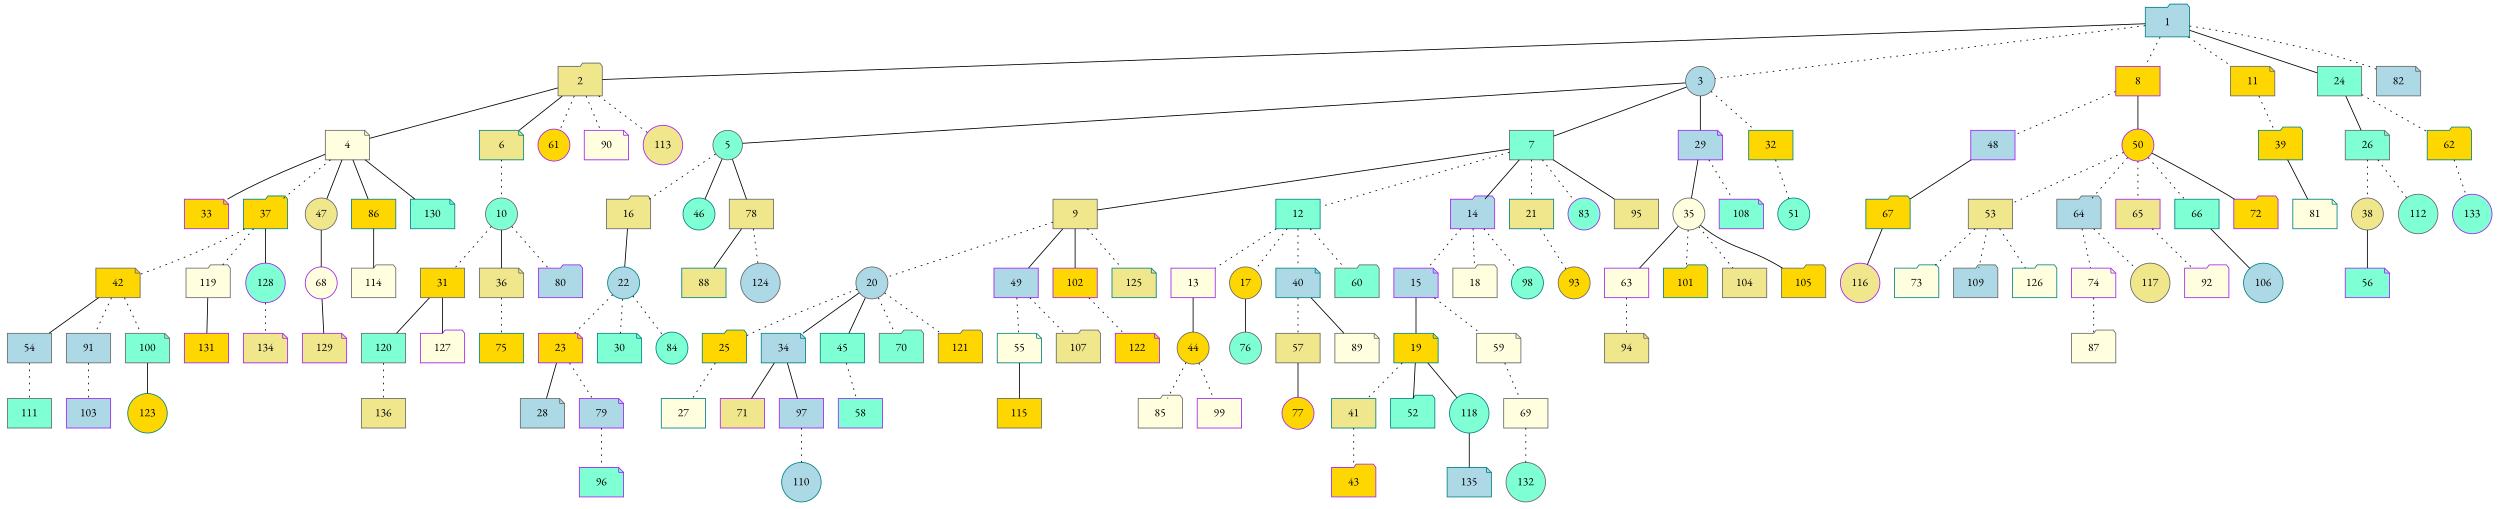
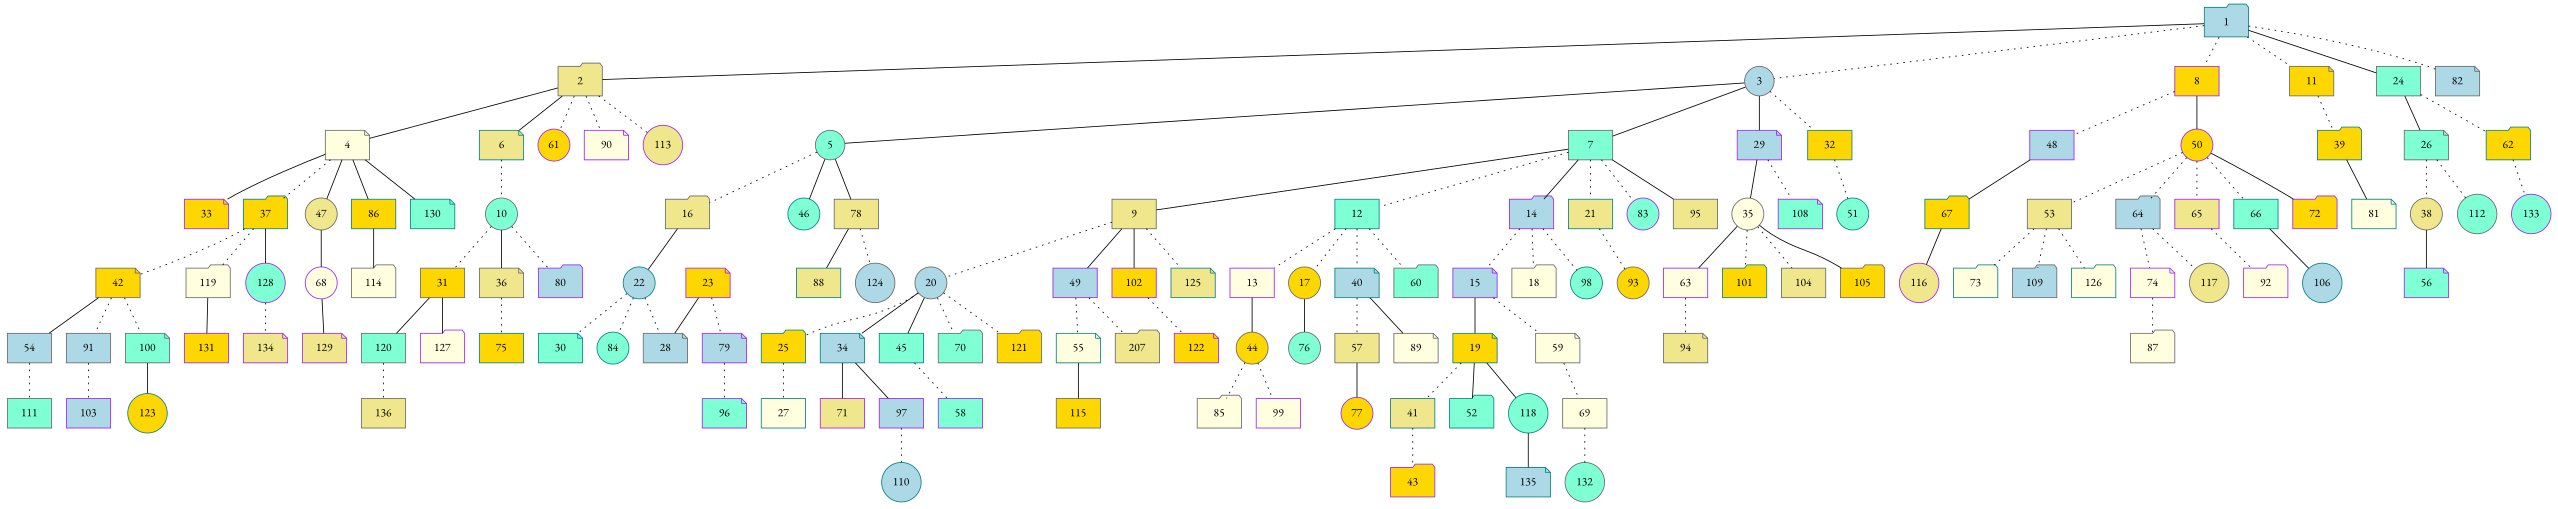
(594, 314) -> (652, 316)
(1078, 348) -> (1137, 348)
